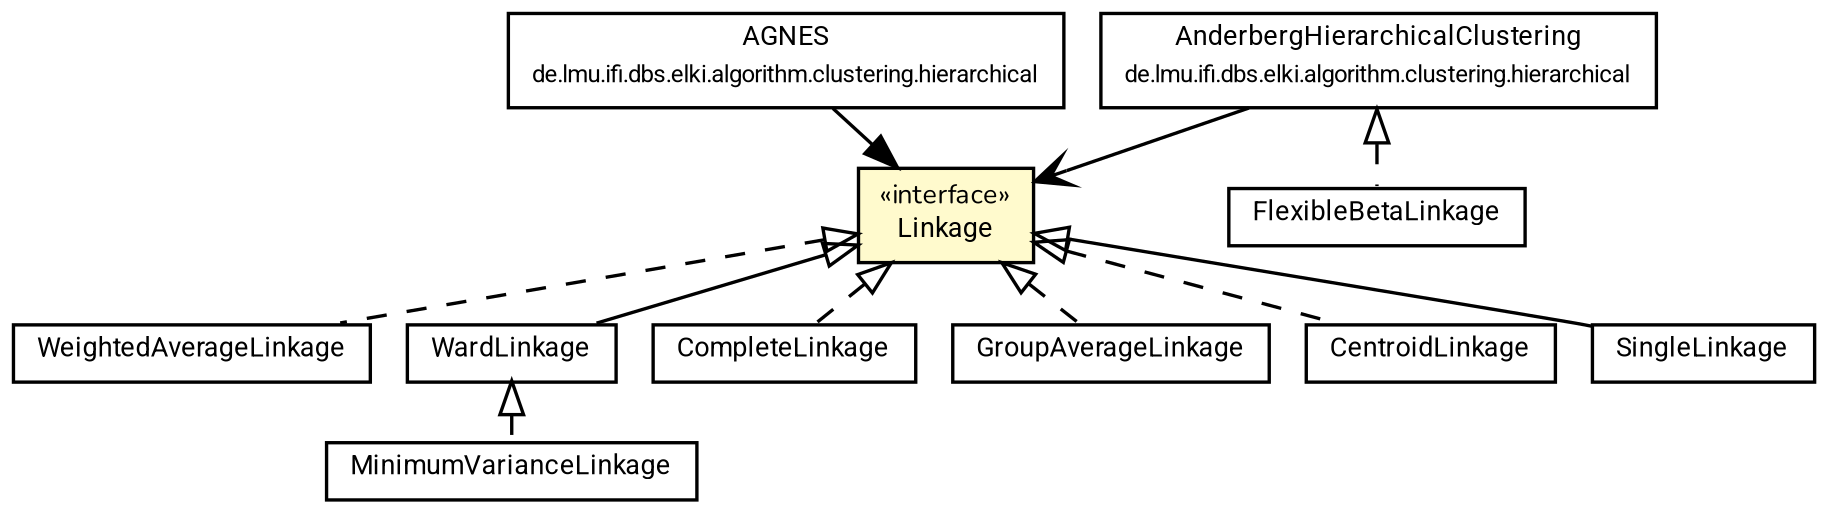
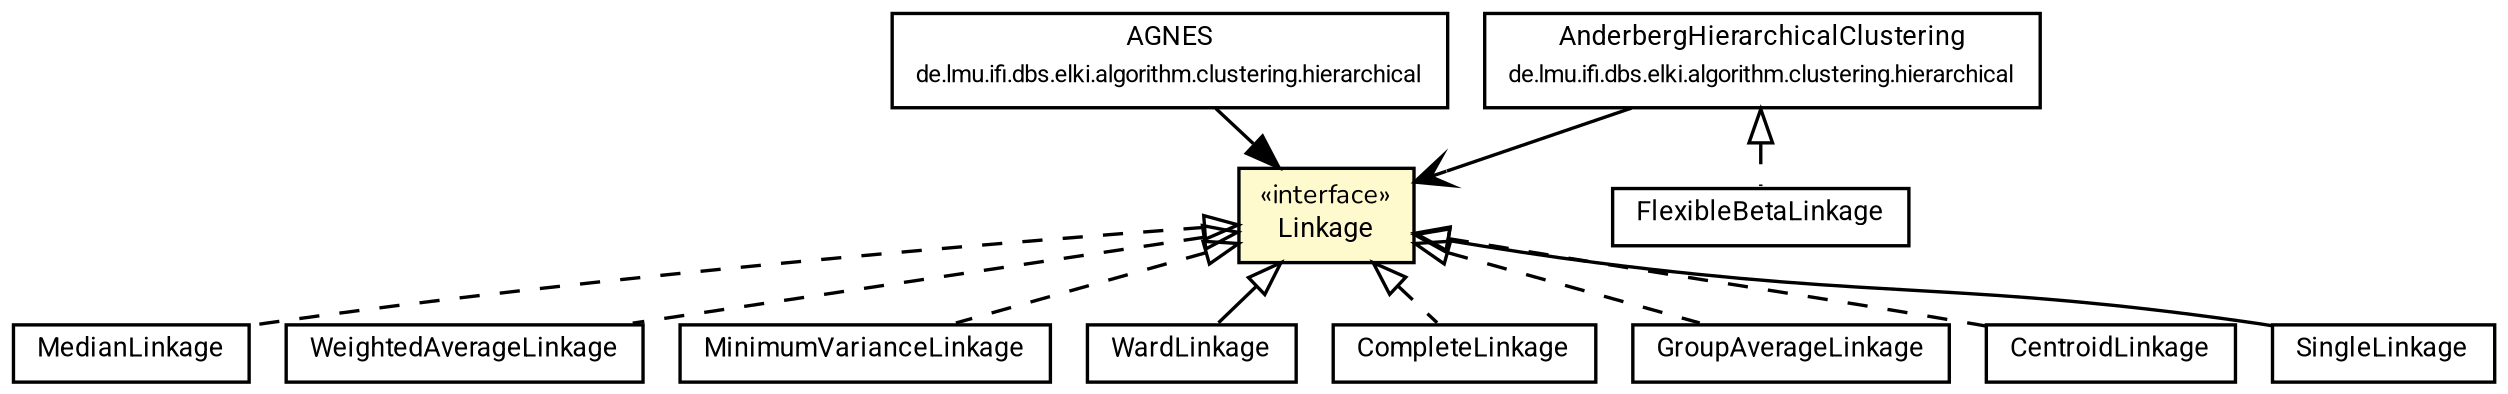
none -> (131, 352)
(512, 428) -> (1081, 288)
